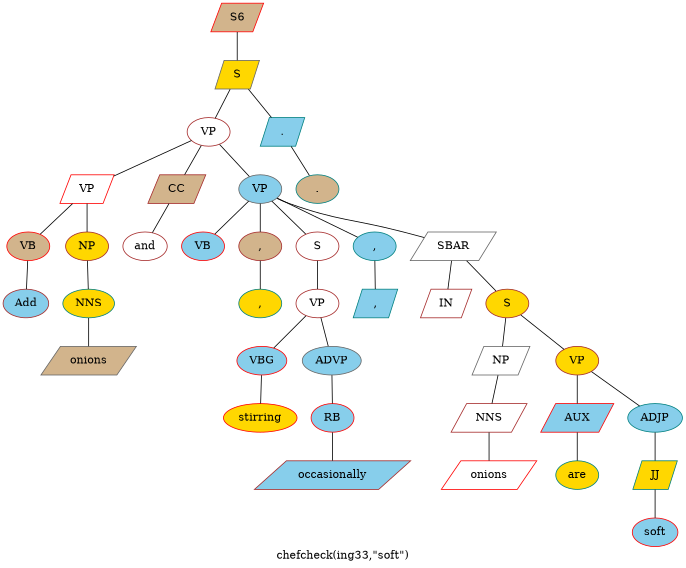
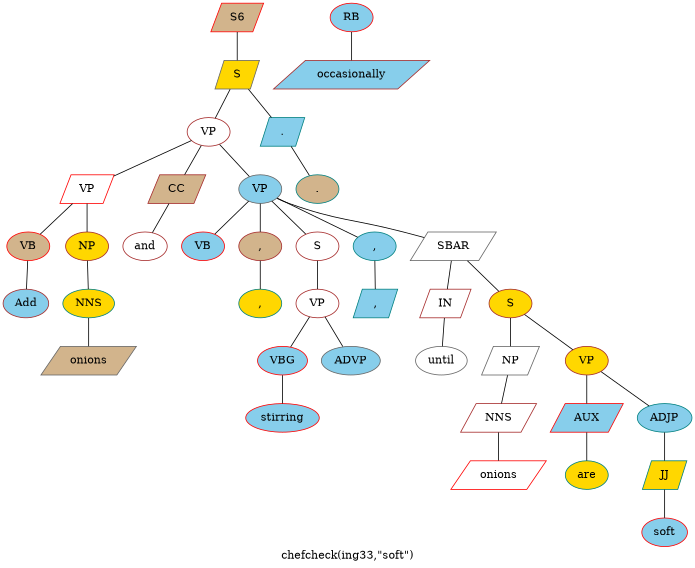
none -> (441, 361)
(332, 389) -> none
(260, 418) -> (283, 418)
